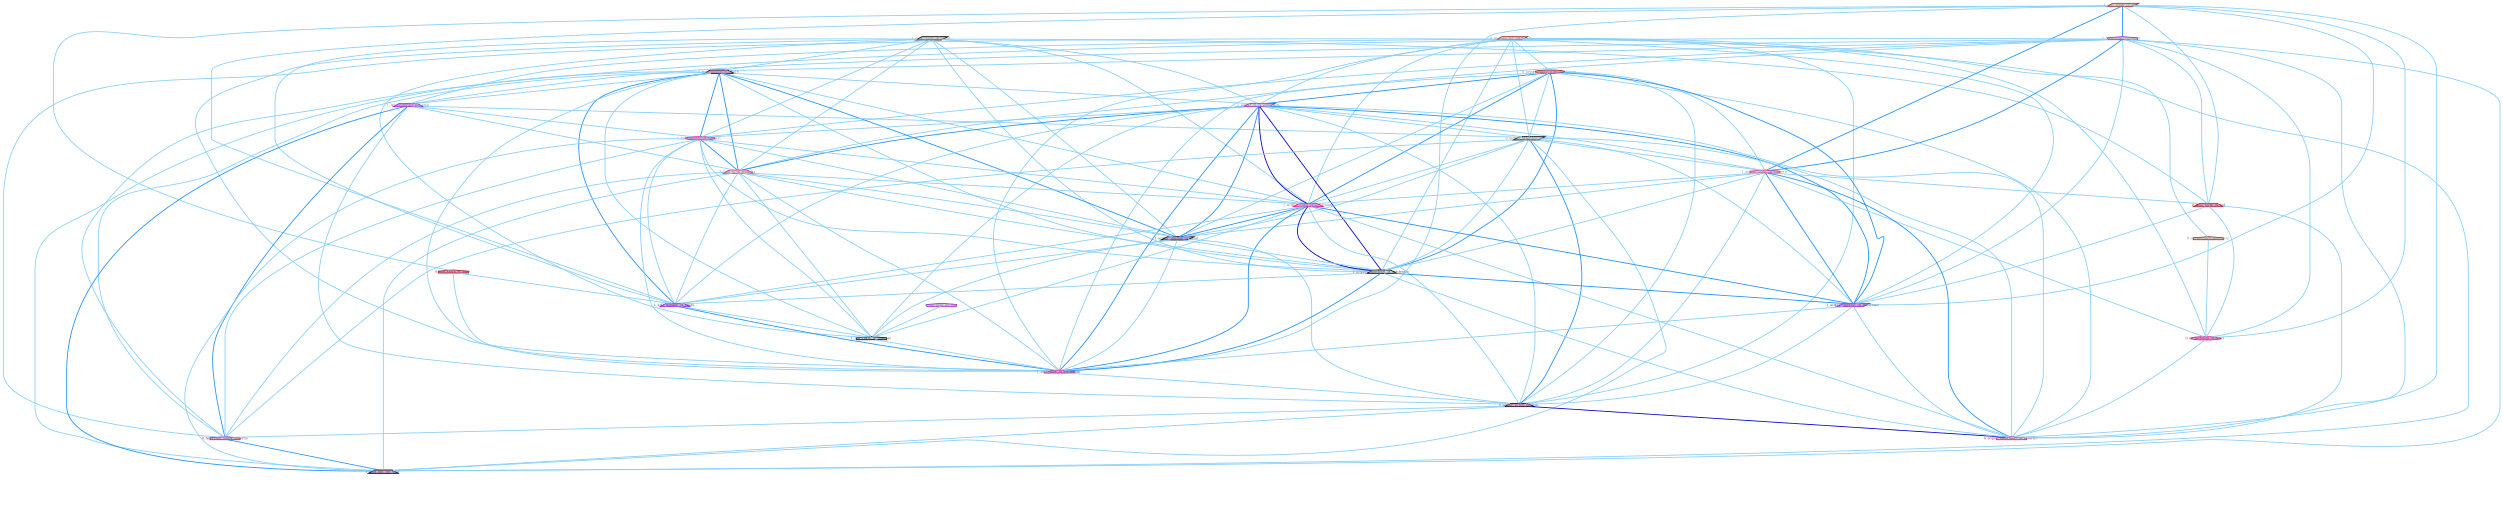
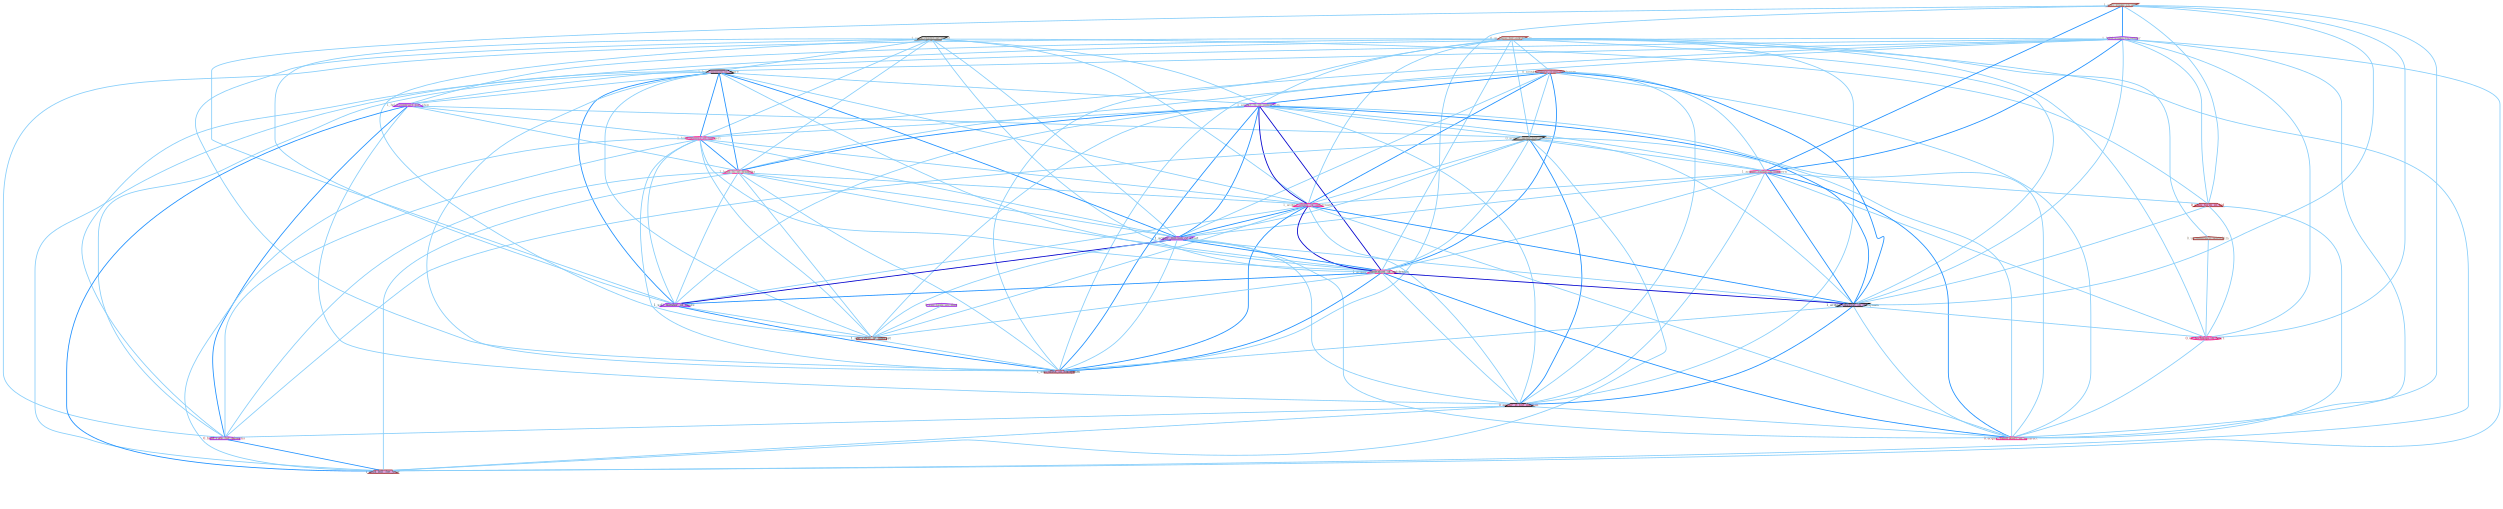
(2208, 205) -> (2208, 205)
(1178, 238) -> (1178, 238)
(1280, 255) -> (1280, 255)
(951, 269) -> (951, 269)
none -> (1483, 269)
(453, 272) -> none
(1382, 272) -> (1382, 272)
(1619, 288) -> (1619, 288)
(992, 290) -> (992, 290)
none -> (1125, 305)
(1853, 305) -> (1853, 305)
none -> (2031, 322)
(872, 338) -> (872, 338)
(1059, 372) -> (1059, 372)
(1690, 375) -> (1690, 375)
(1700, 384) -> (1700, 384)
(1288, 388) -> (1442, 333)
(1769, 422) -> (1769, 422)
none -> (1542, 425)
(225, 438) -> (225, 438)
(383, 472) -> (383, 472)
